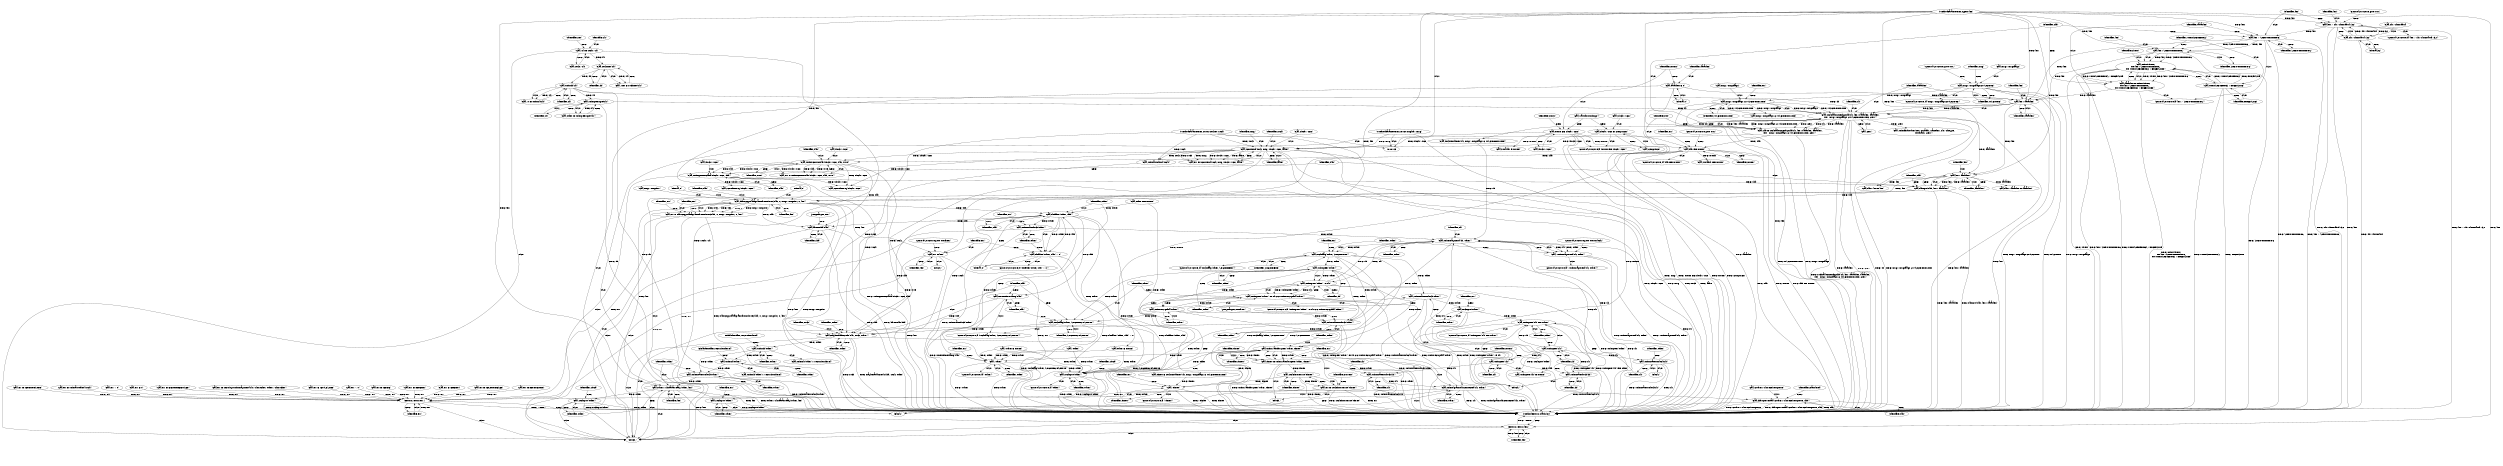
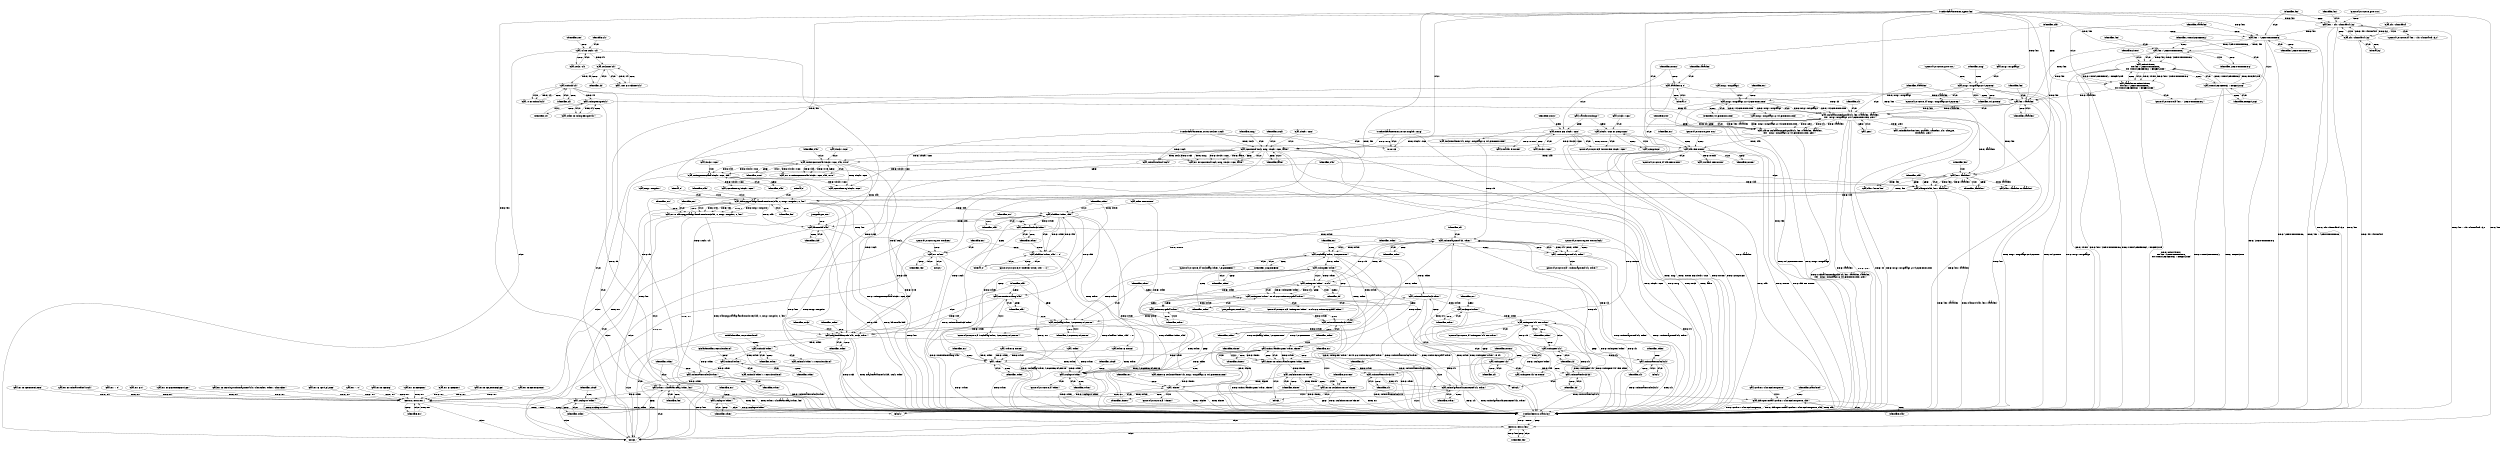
(977, 375) -> none
